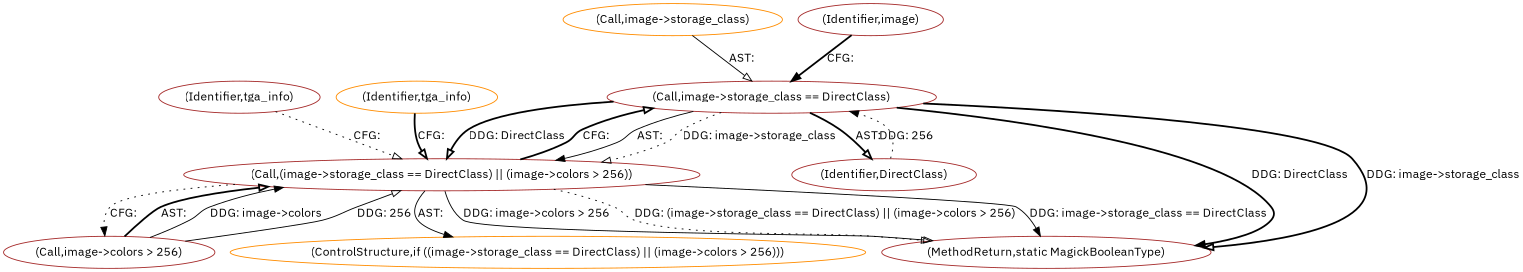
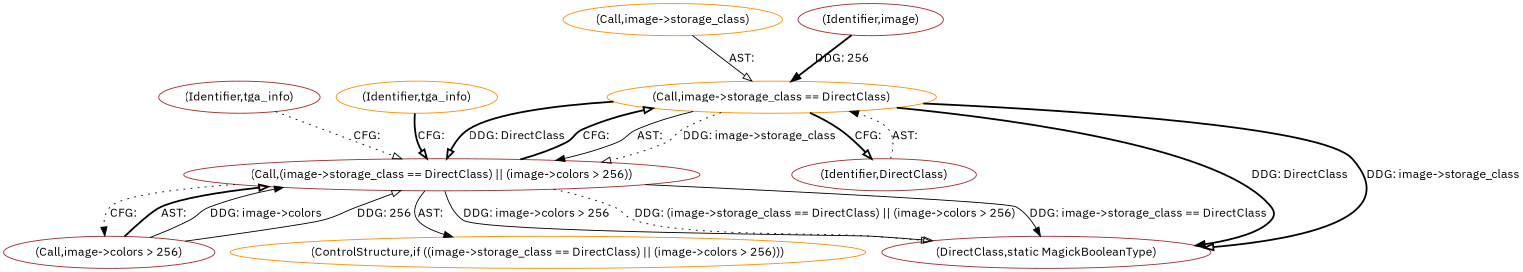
(842, 58) -> (842, 58)
(772, 97) -> (772, 97)
(870, 136) -> (870, 136)
(906, 136) -> (906, 136)
(1046, 252) -> (1046, 252)
